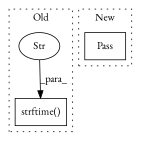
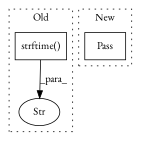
(40, 75) -> (40, 75)
